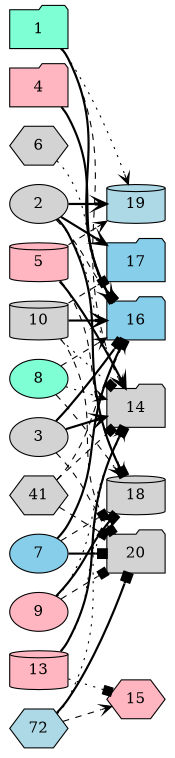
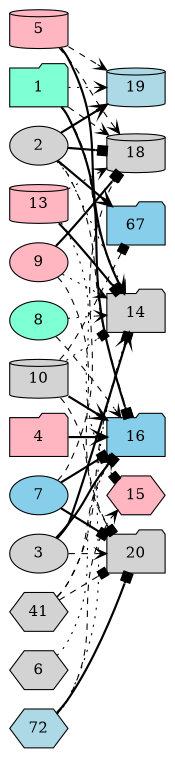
(136, 262) -> (136, 226)
(76, 417) -> (79, 114)
